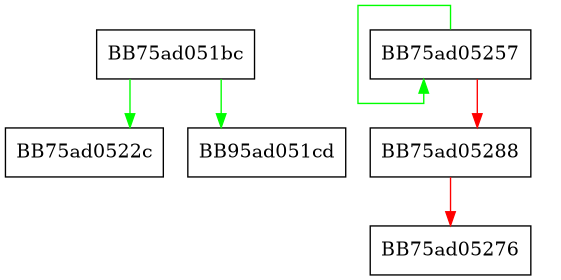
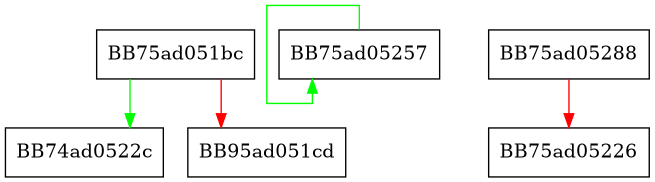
(221, 96) -> (221, 96)
(477, 96) -> none
(84, 152) -> (84, 152)
(451, 250) -> (569, 152)
